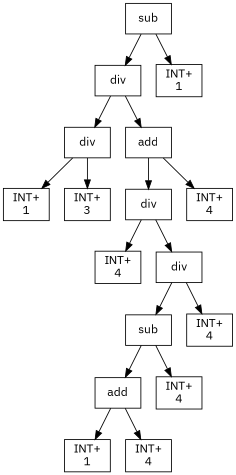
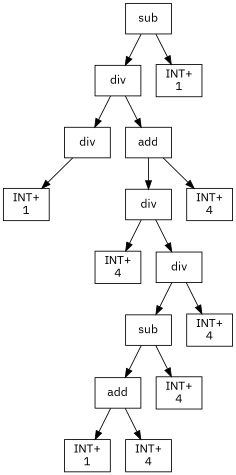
(87, 205) -> none
